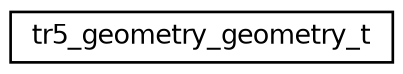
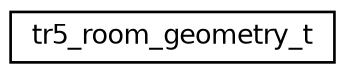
(202, 37) -> (173, 37)
